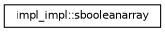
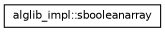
(82, 16) -> (82, 16)
